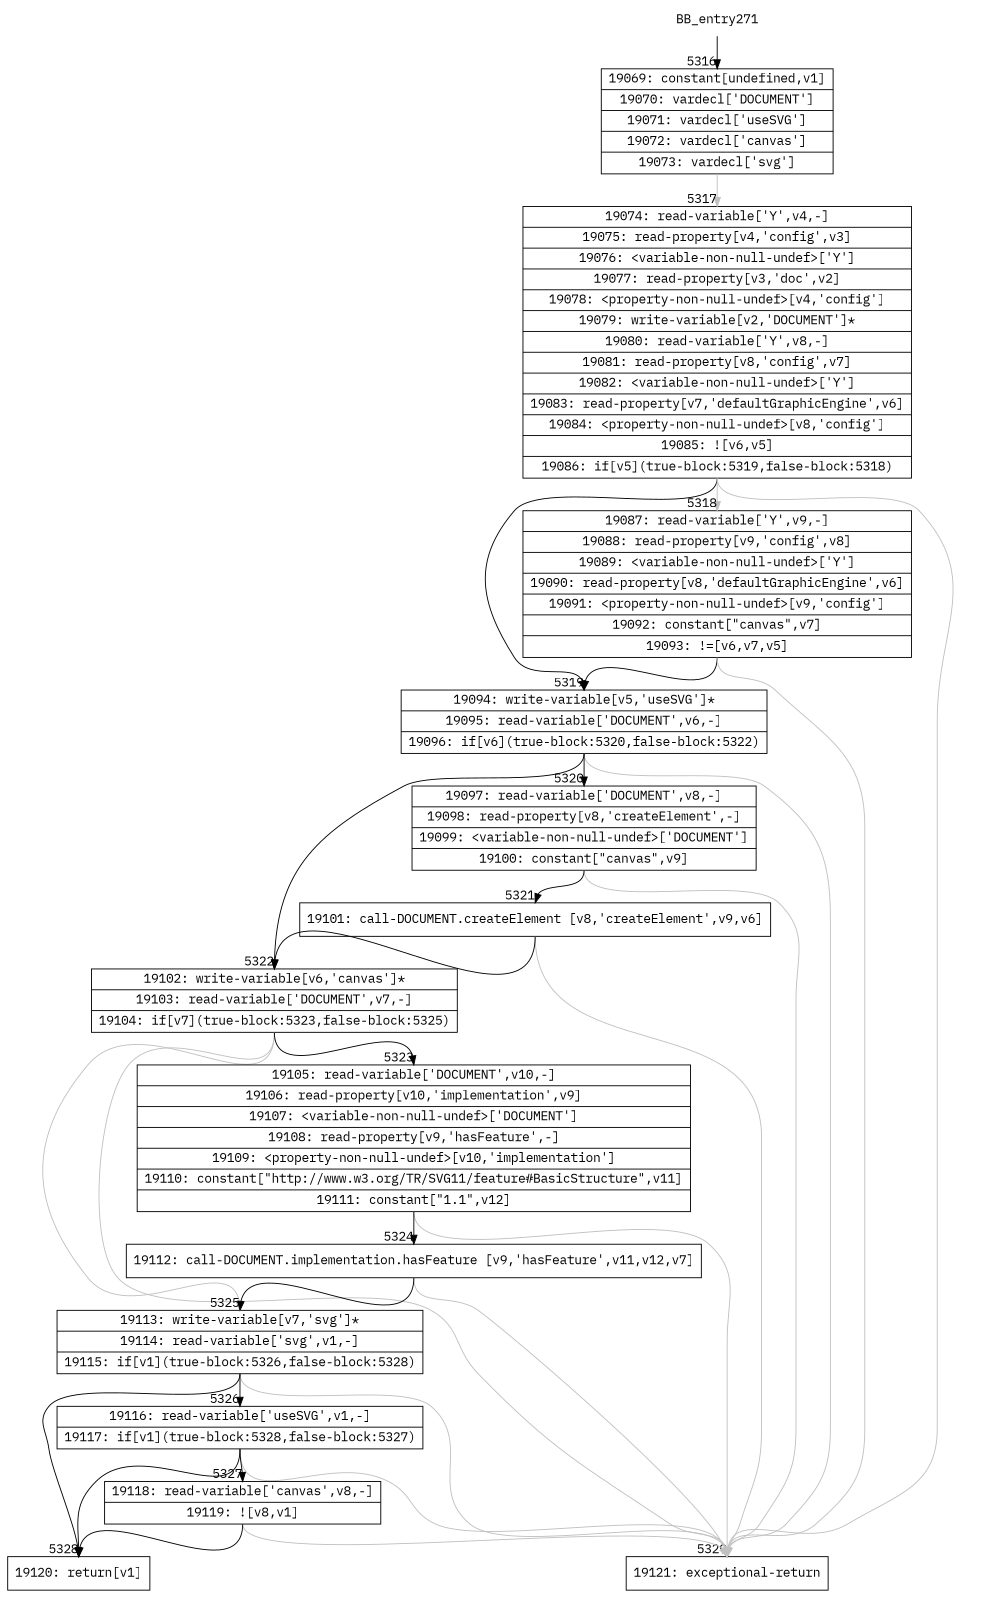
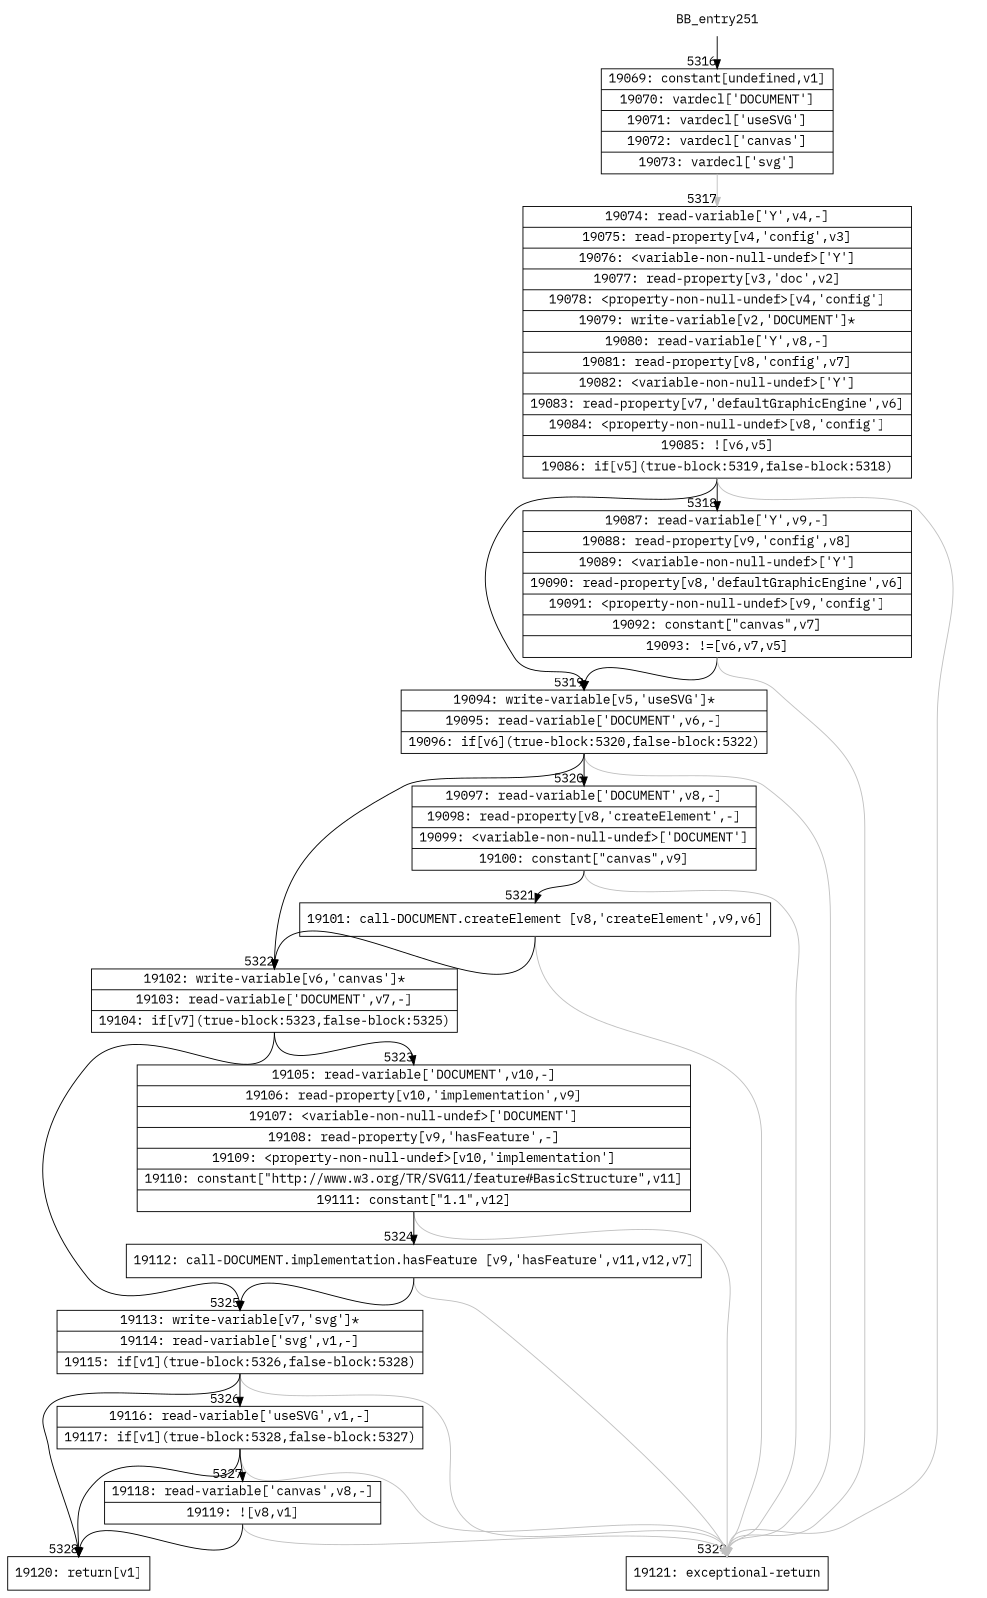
(717, 20) -> (717, 20)
(717, 490) -> (717, 490)
(45, 1147) -> (45, 1147)
(272, 1300) -> none
